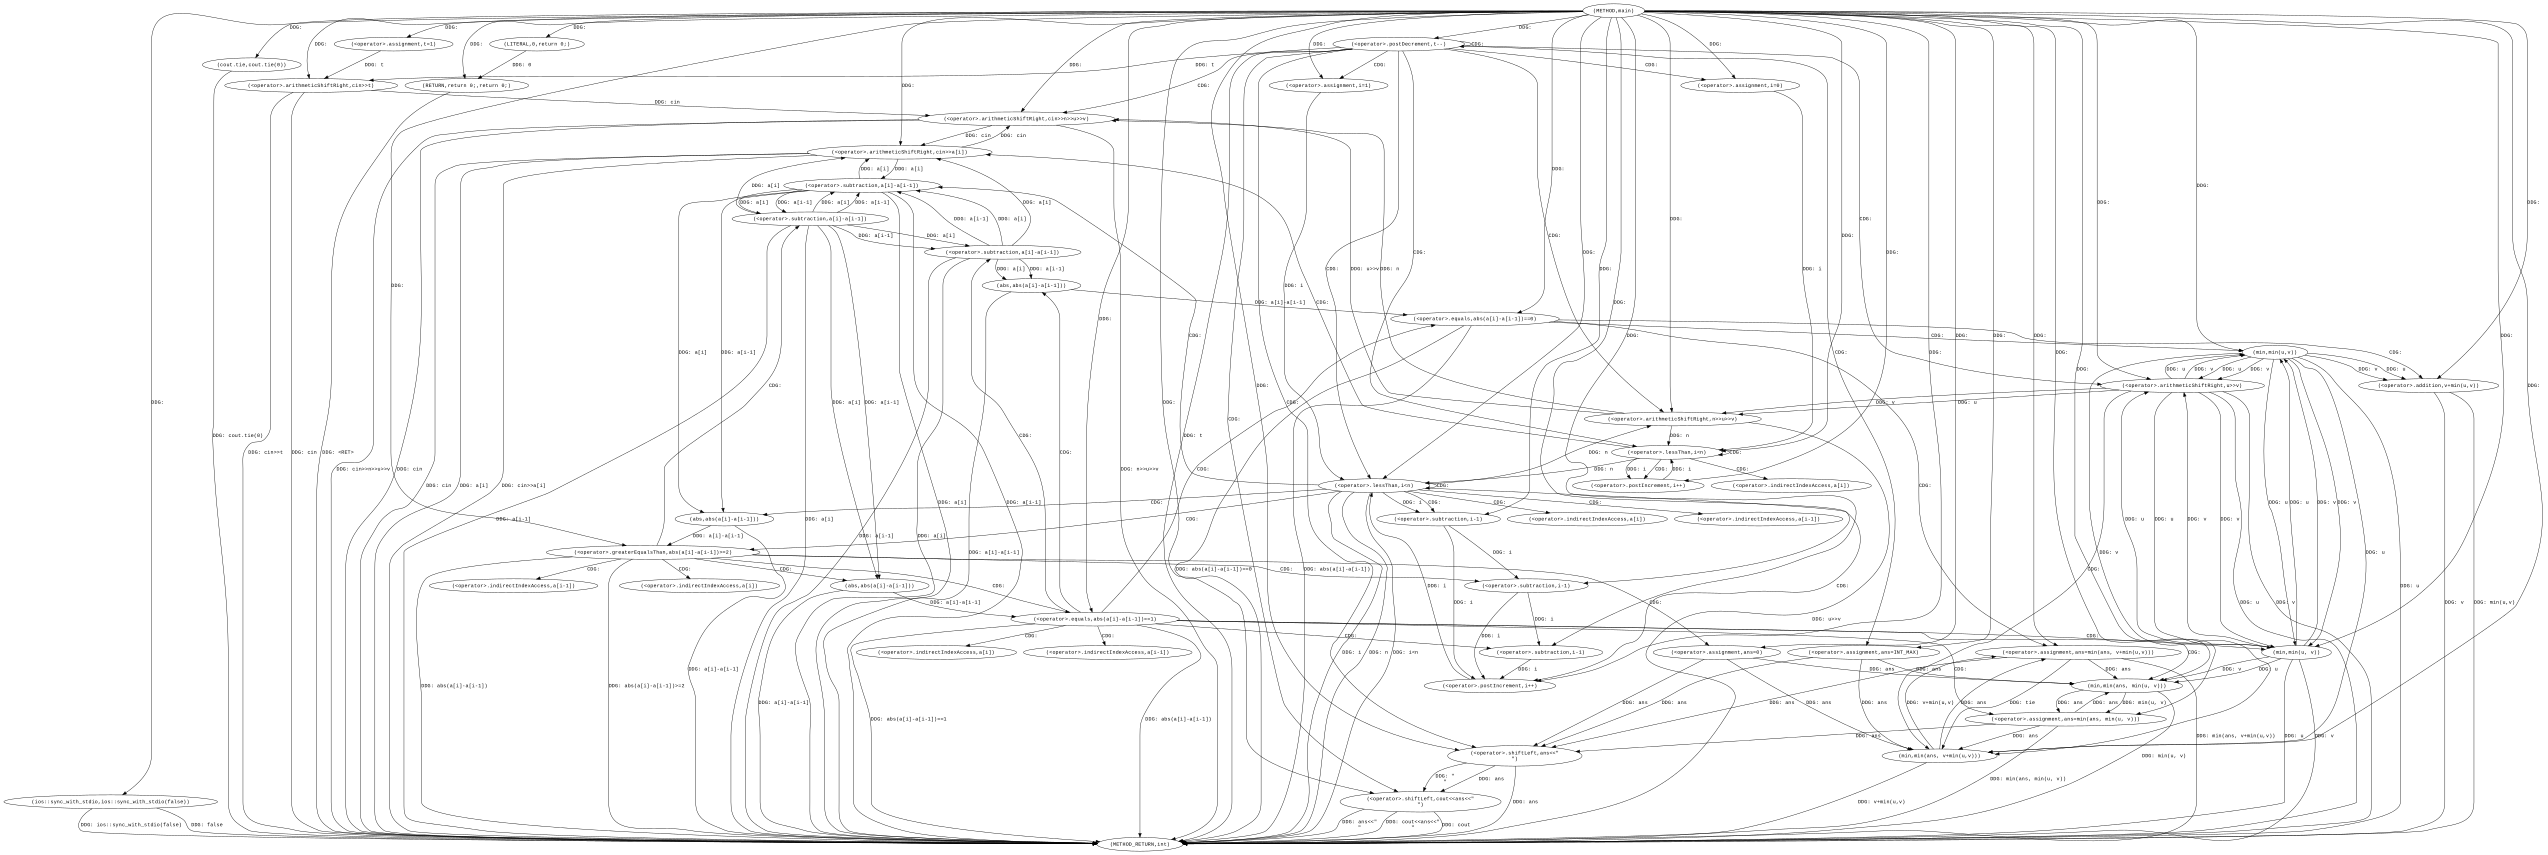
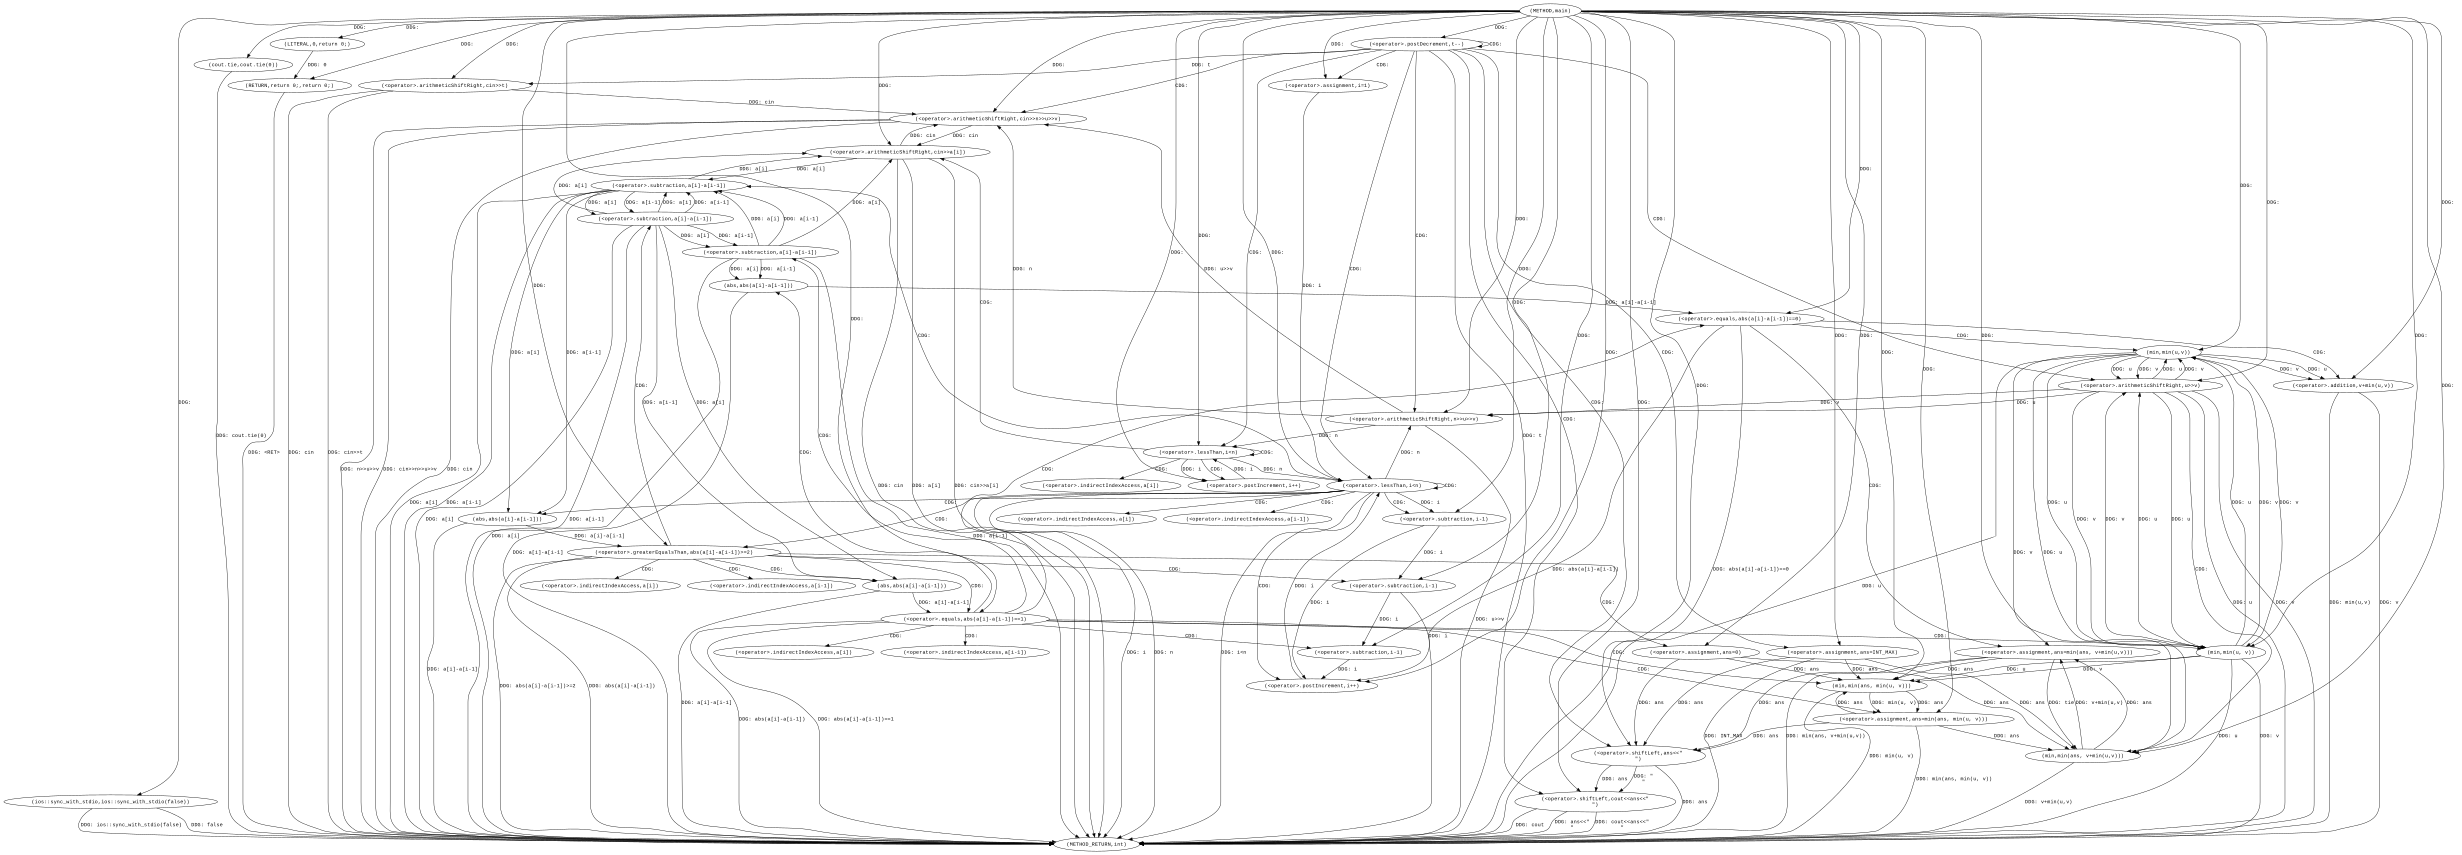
(394, 44) -> none
(1740, 85) -> none
none -> (1678, 829)
